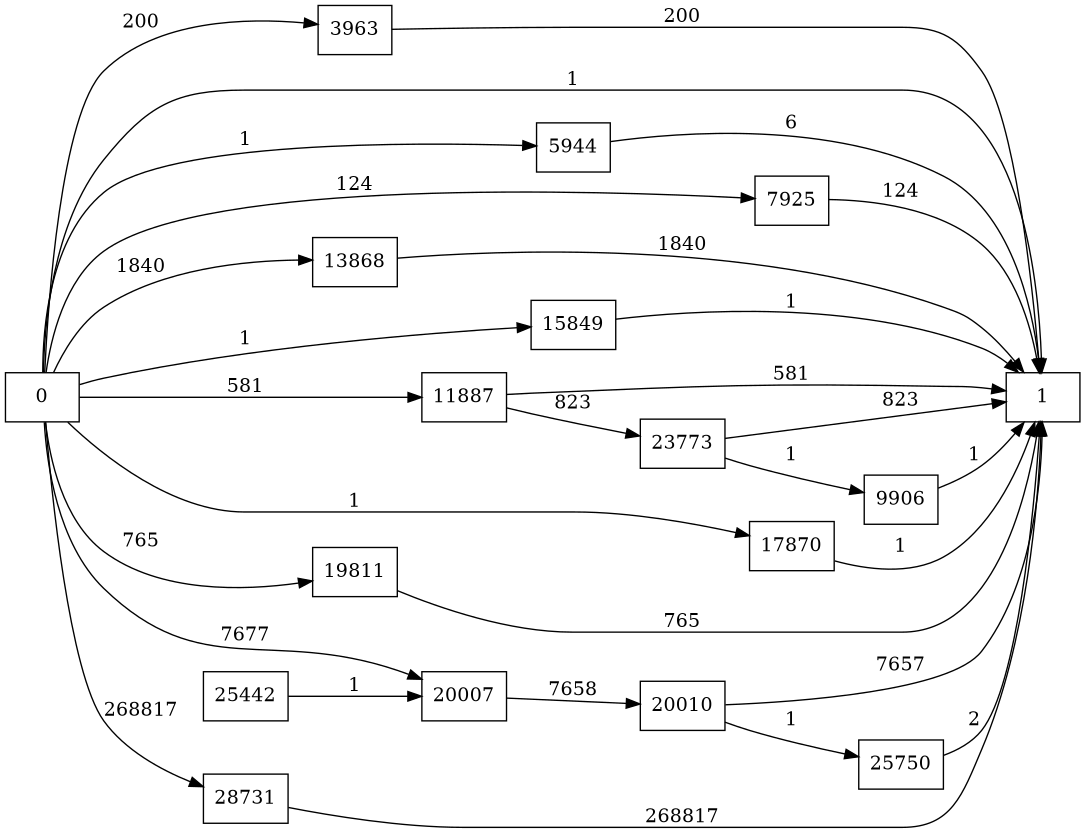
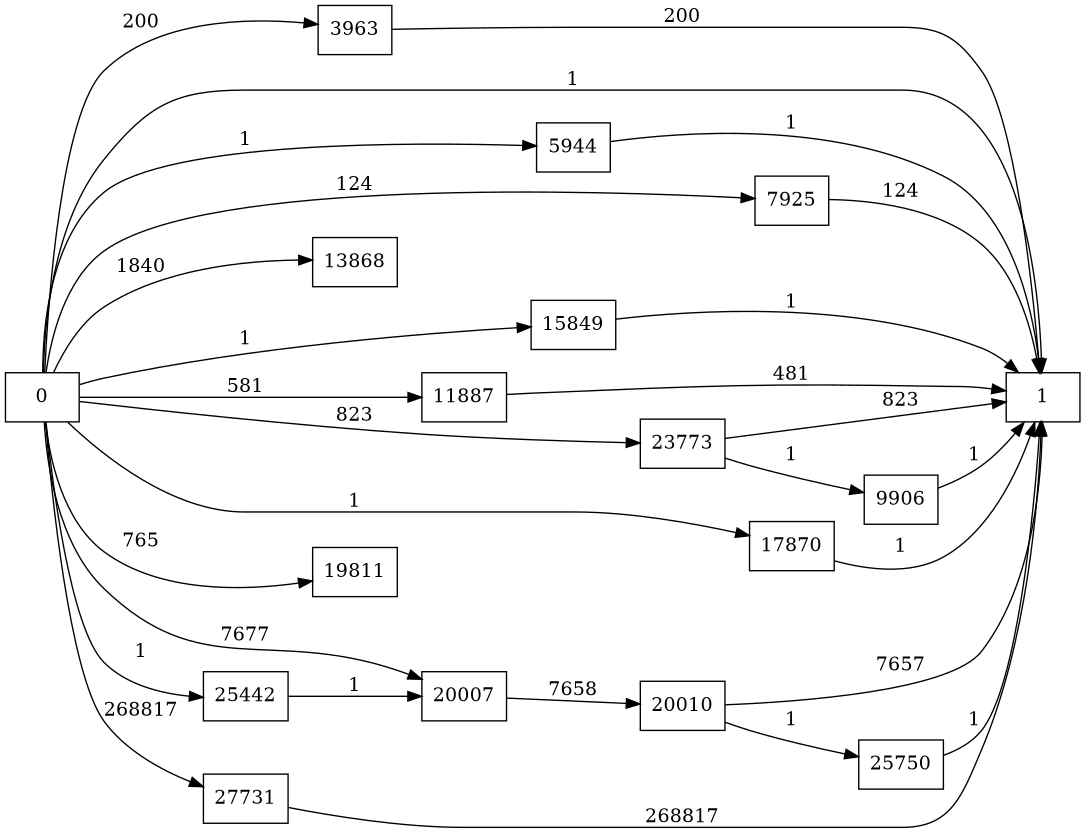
(792, 124) -> (792, 124)
(718, 260) -> none
(792, 375) -> (792, 375)
(566, 421) -> (352, 429)
none -> (76, 600)
(776, 632) -> none
(975, 720) -> (975, 720)
(246, 799) -> (246, 799)
